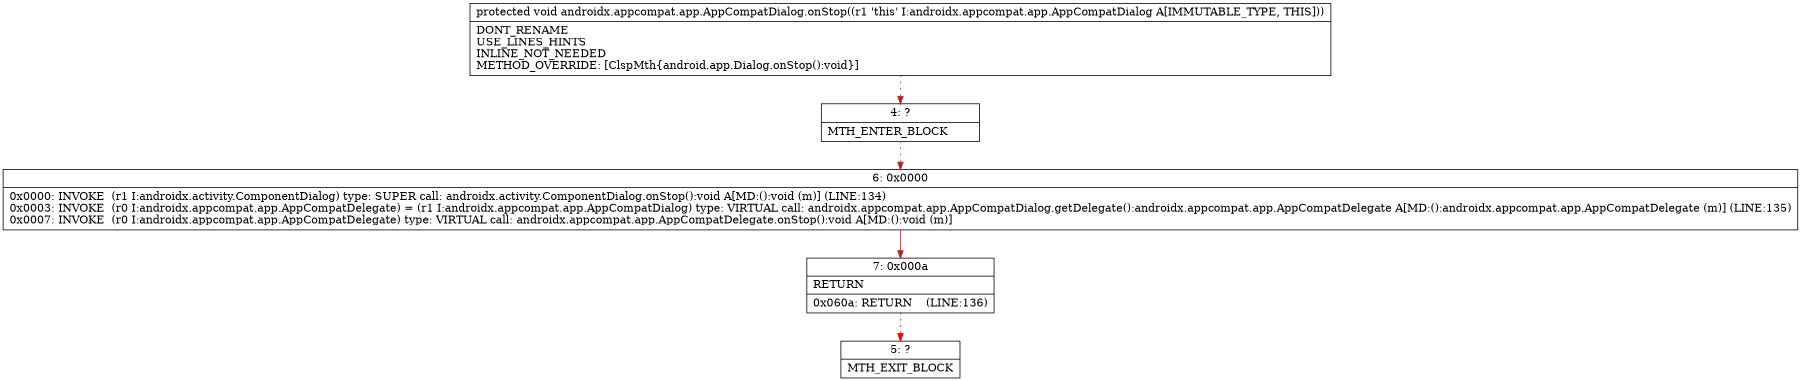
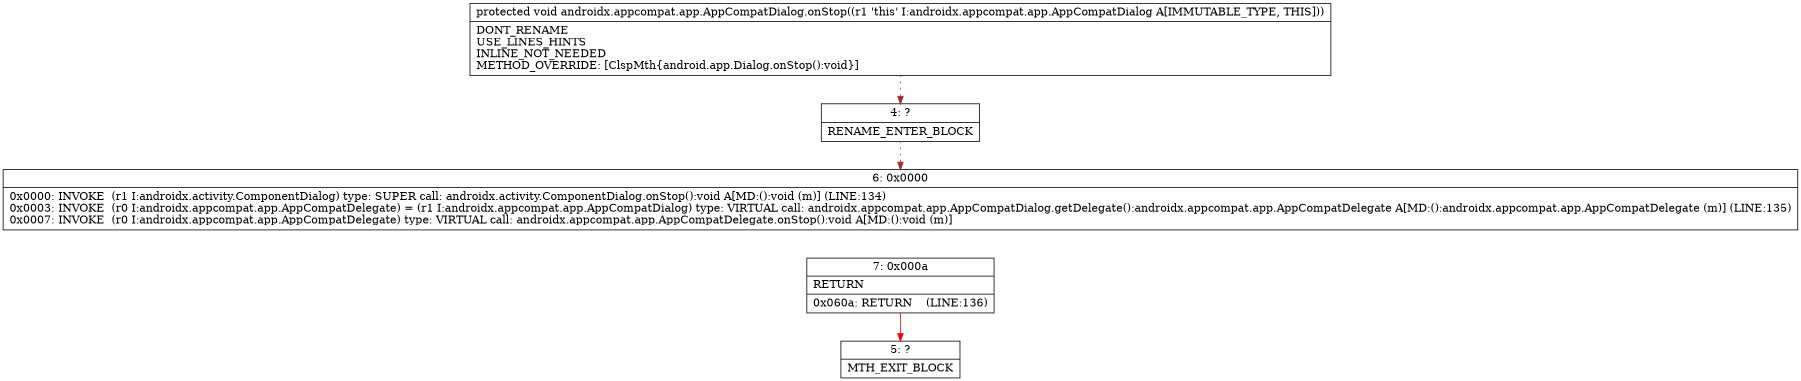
(888, 132) -> (900, 132)
(900, 240) -> none
(900, 323) -> (900, 323)
